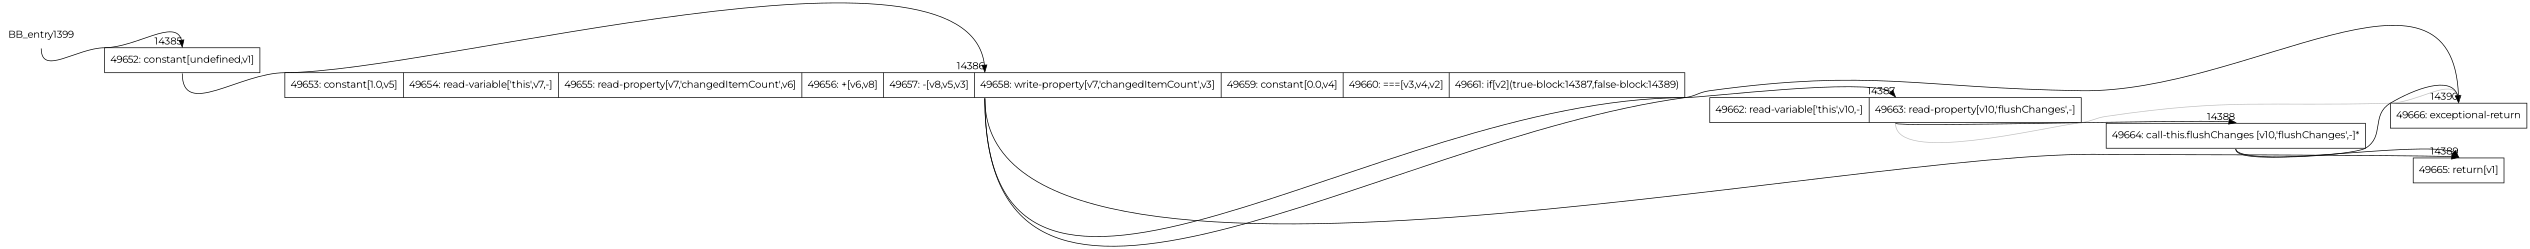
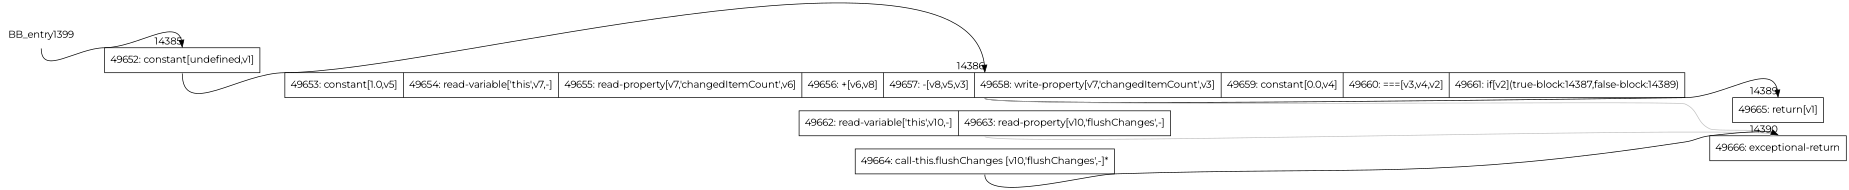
(1730, 88) -> (1384, 103)
(2045, 123) -> none
(2377, 151) -> none
(1392, 159) -> none
